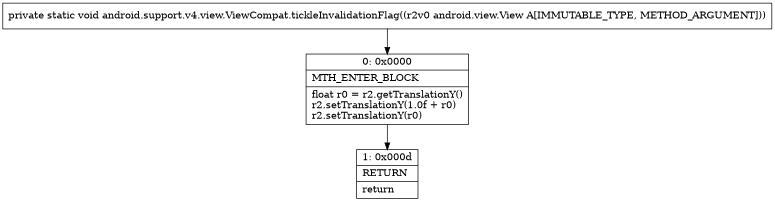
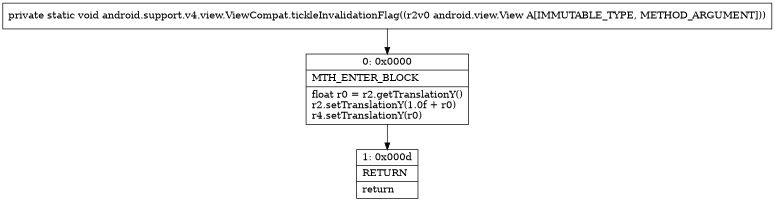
(367, 116) -> (367, 116)
